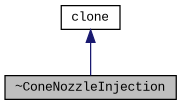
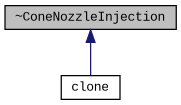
(91, 59) -> (91, 59)
